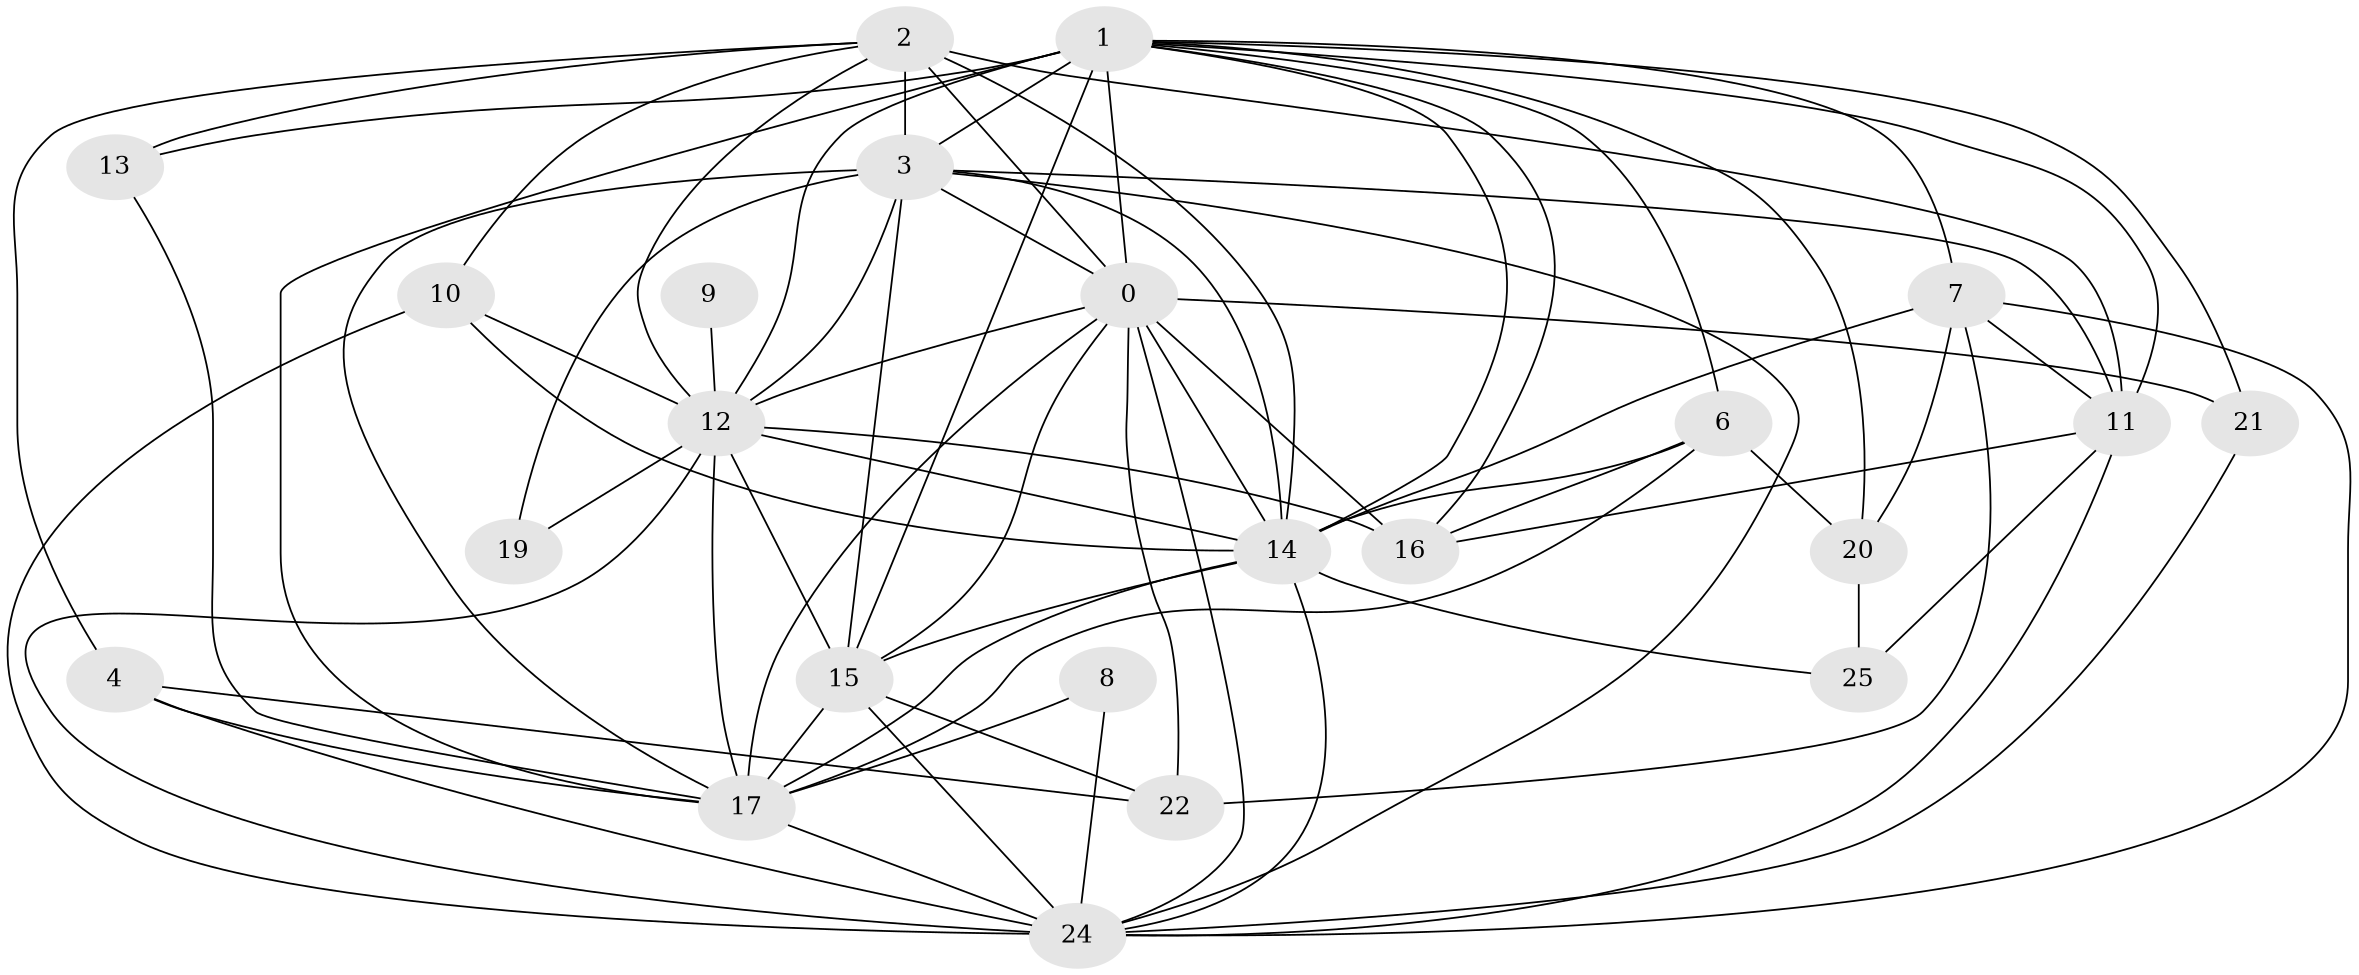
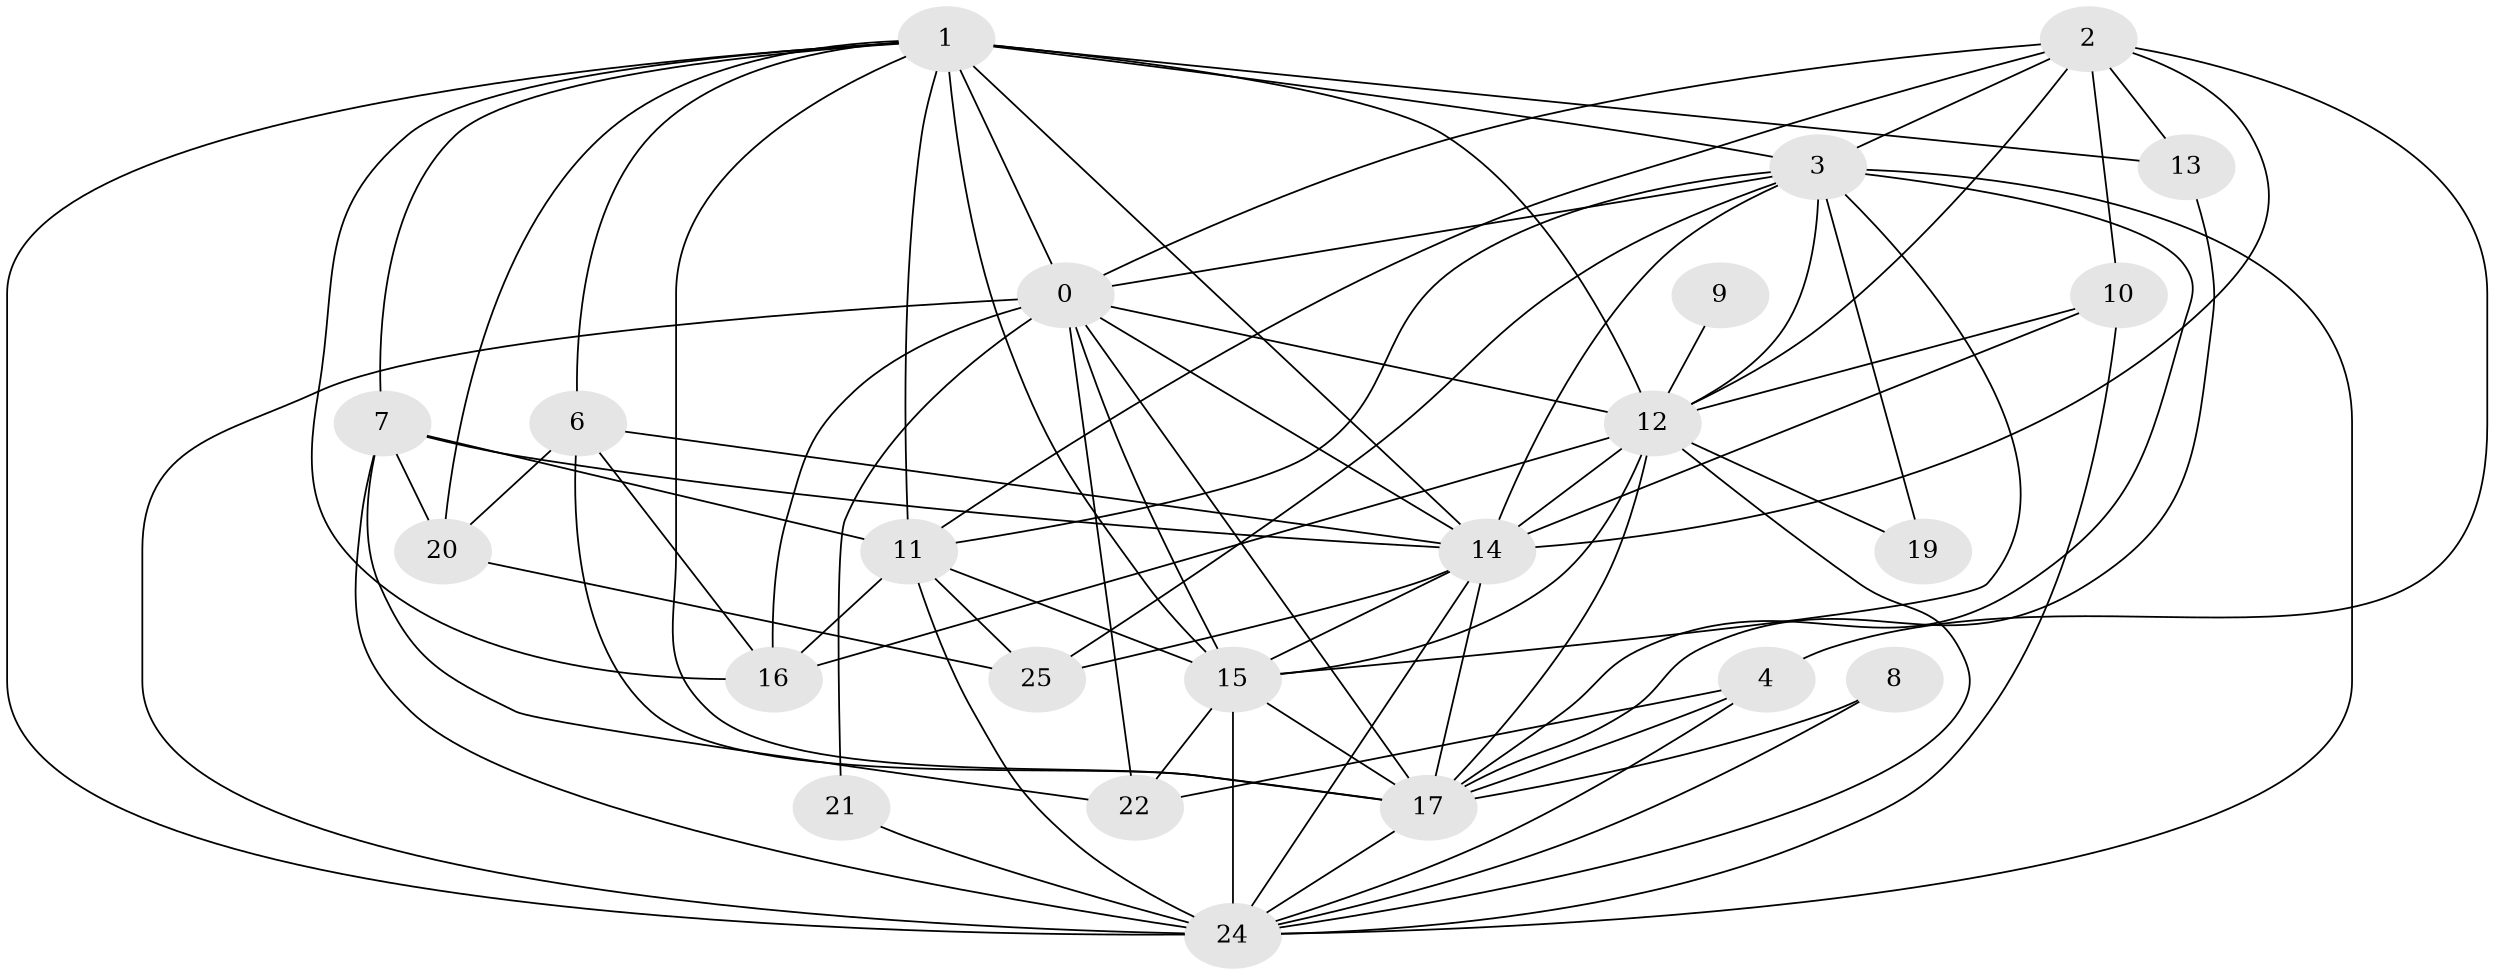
(1766, 80) -> (7, 633)
none -> (1419, 410)
none -> (1071, 616)
